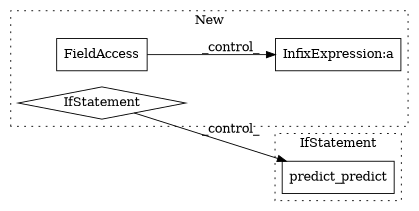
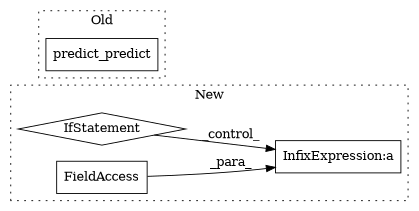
(231, 48) -> (231, 163)
(206, 136) -> (210, 142)
(338, 144) -> (102, 21)
